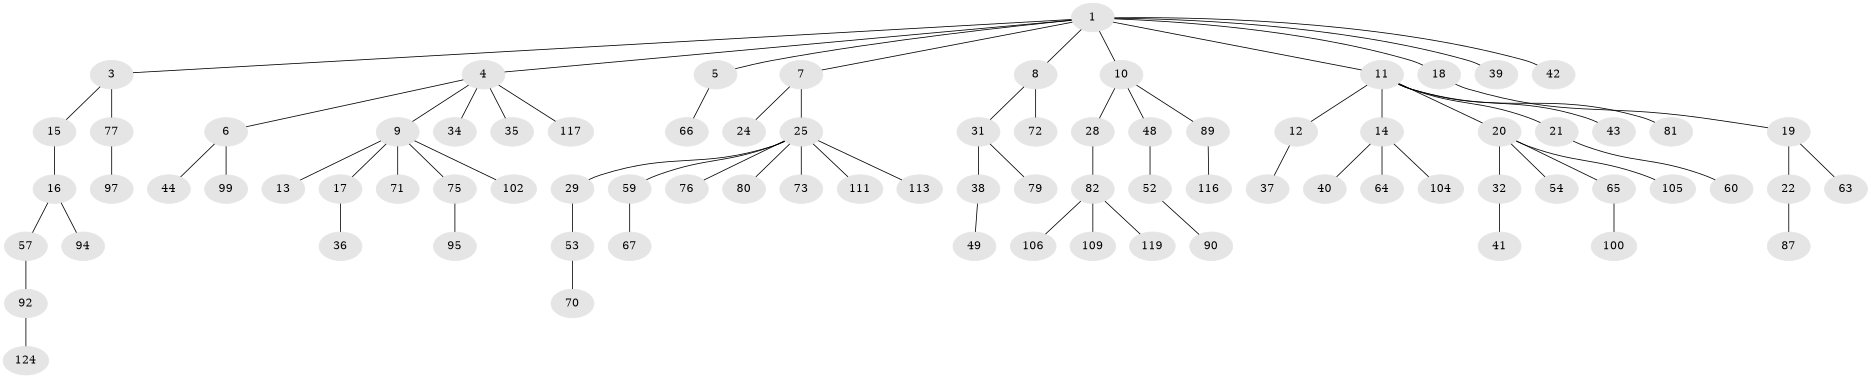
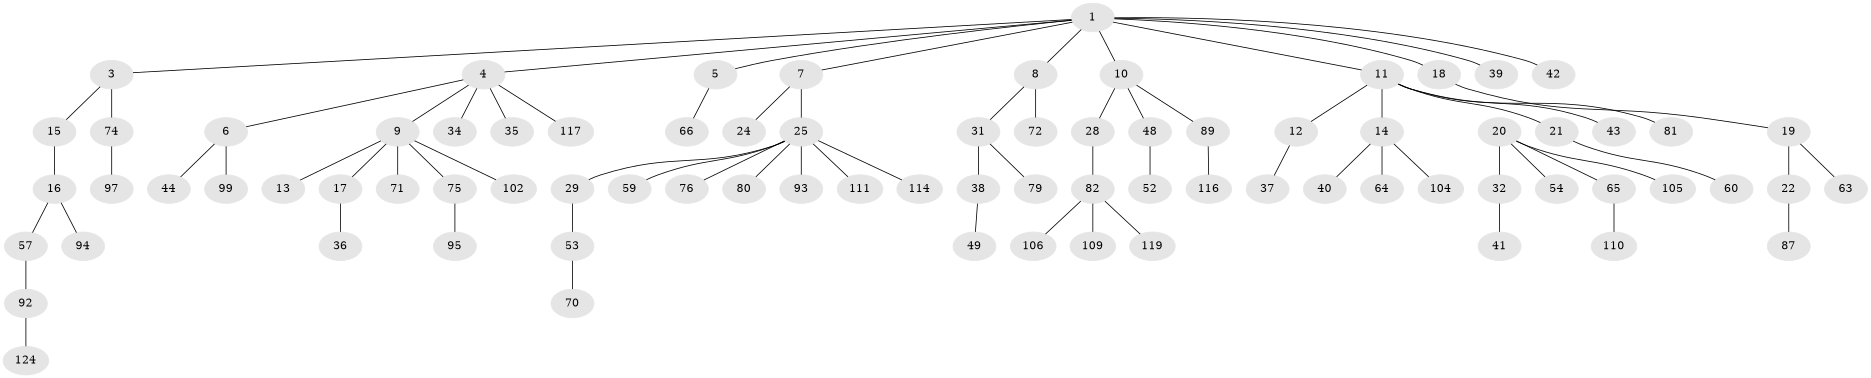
(1441, 103) -> none
(112, 132) -> (112, 132)
(801, 189) -> (801, 189)
(920, 189) -> (920, 189)
(630, 246) -> none
(1211, 246) -> none
(1614, 246) -> (1614, 246)
